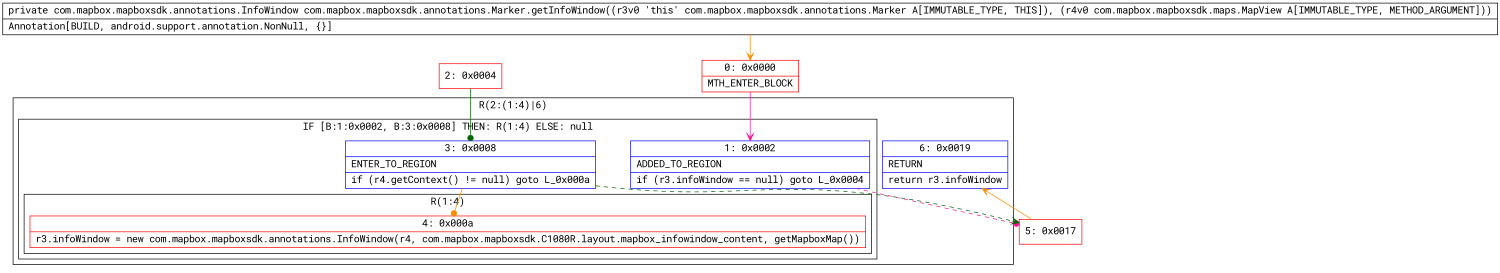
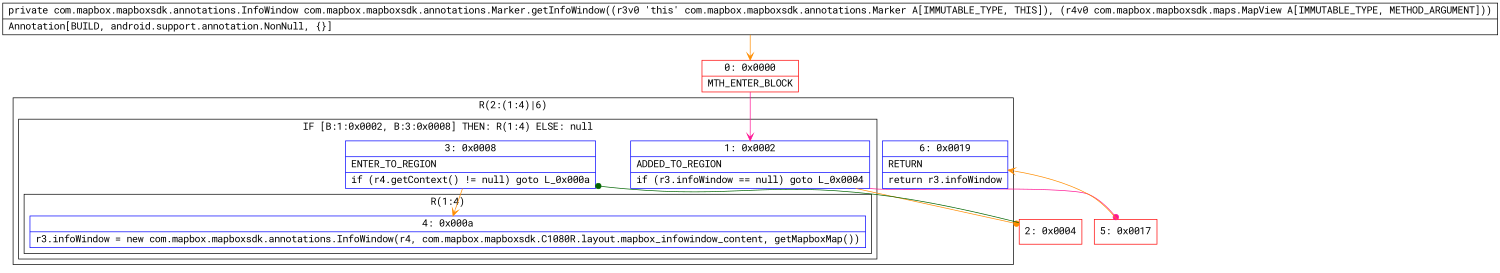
(805, 189) -> none
(459, 200) -> (459, 199)
none -> (935, 206)
(935, 206) -> (996, 189)
(448, 232) -> (448, 232)
